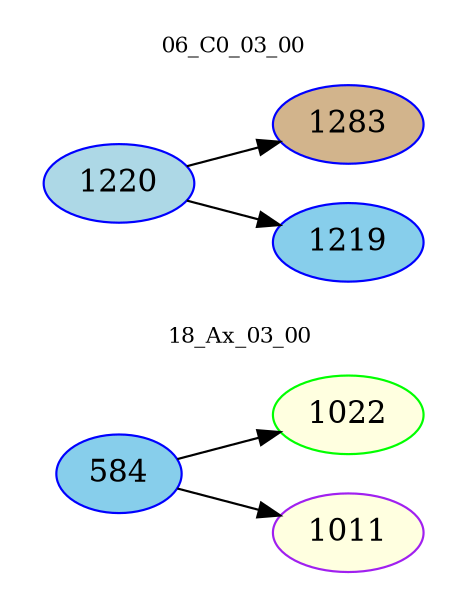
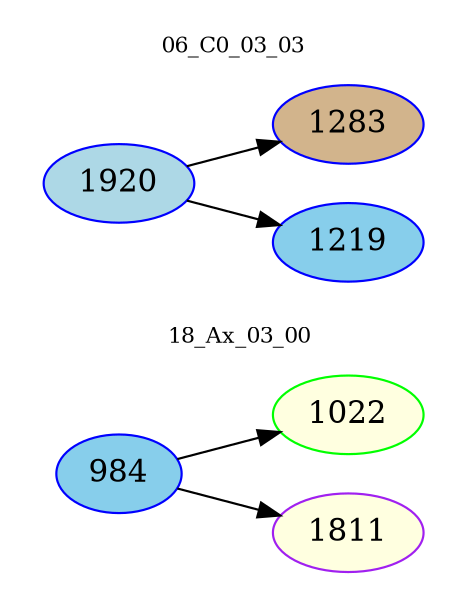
(234, 47) -> (234, 47)
(119, 183) -> (119, 183)
(119, 474) -> (119, 474)
(348, 533) -> (348, 533)
